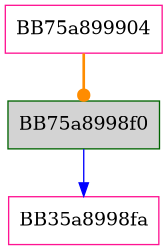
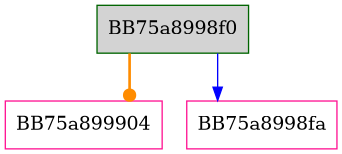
(84, 72) -> (130, 72)
(84, 221) -> (262, 125)
